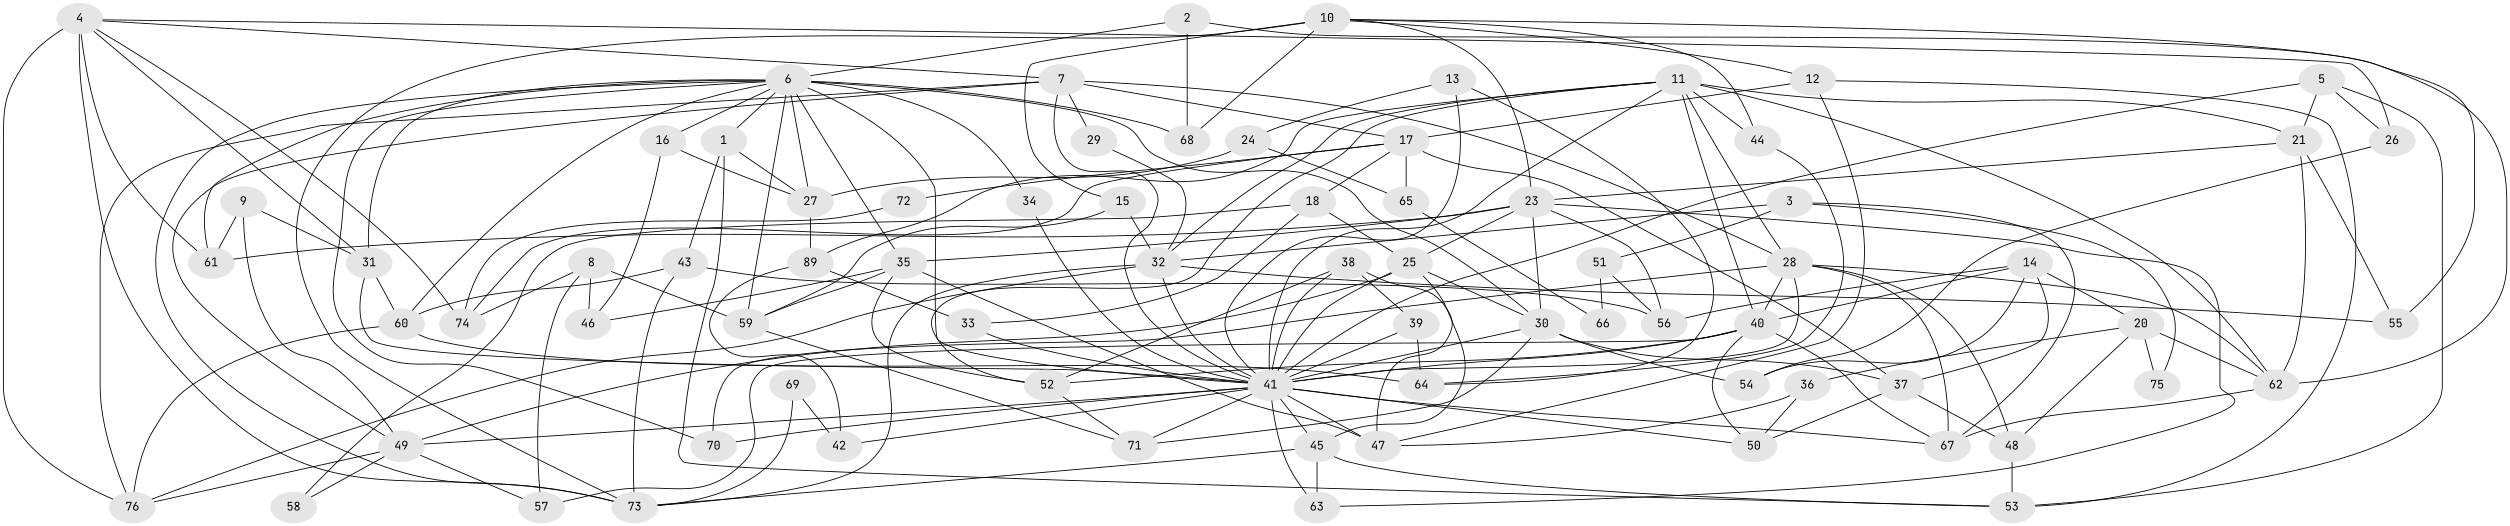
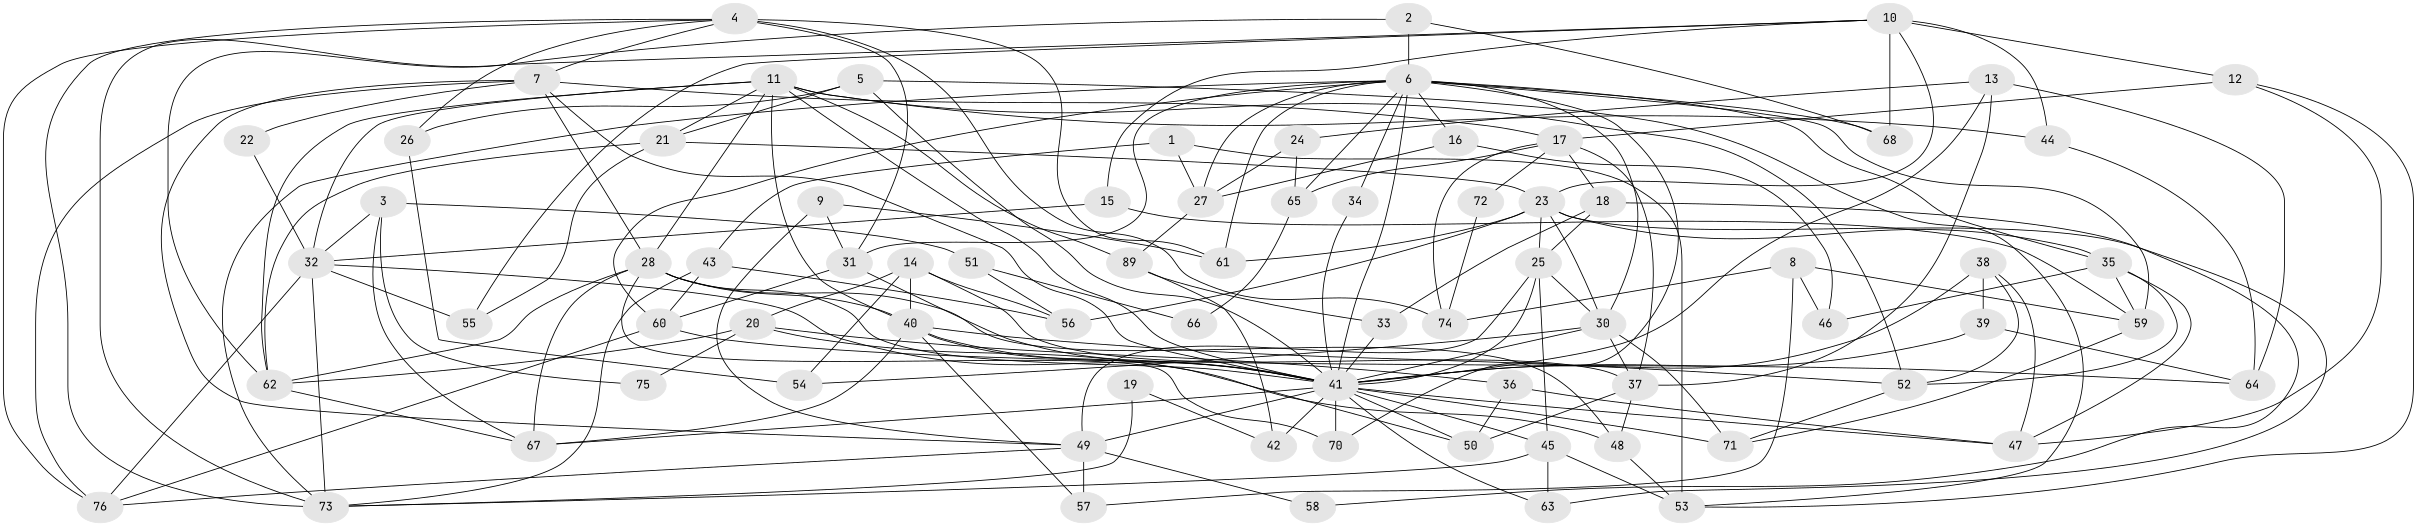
(756, 110) -> (1351, 141)
(1094, 141) -> (247, 141)
none -> (1880, 322)
(793, 385) -> (1130, 385)
